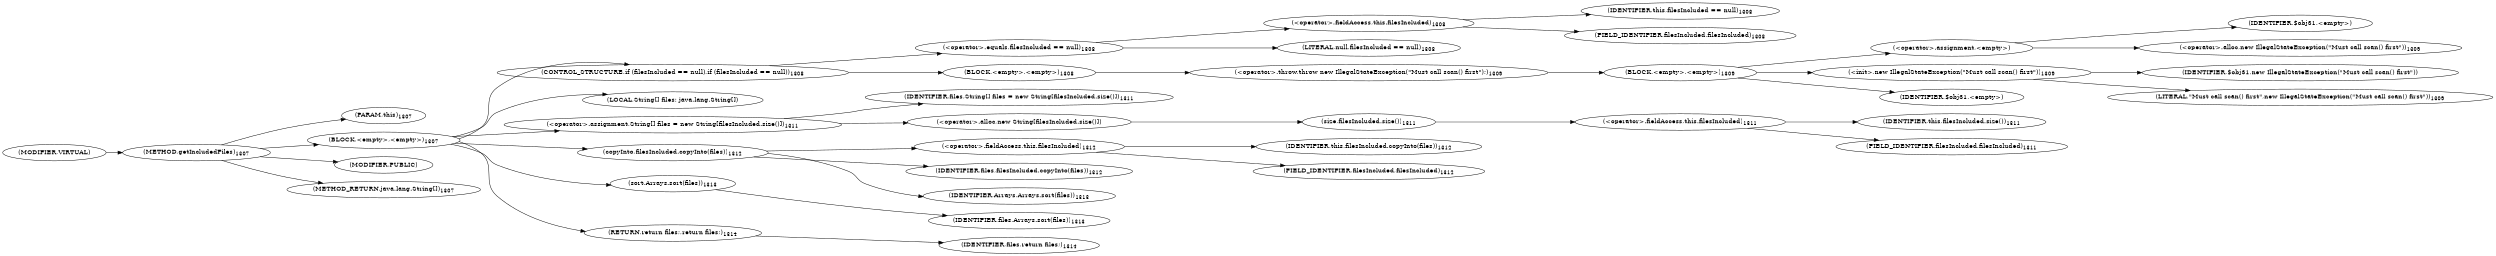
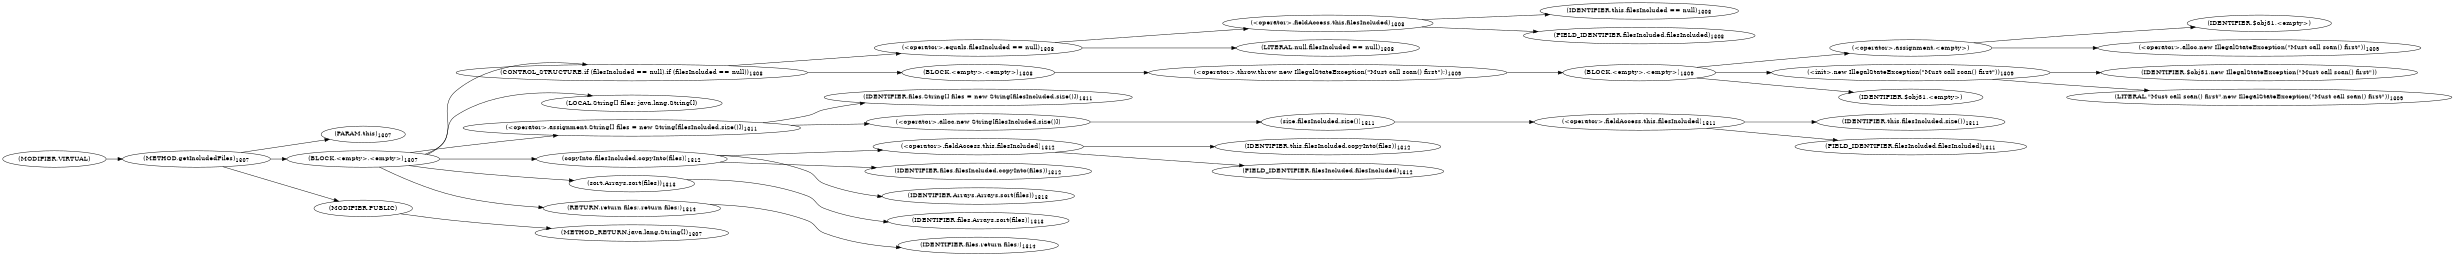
(269, 173) -> (473, 222)
